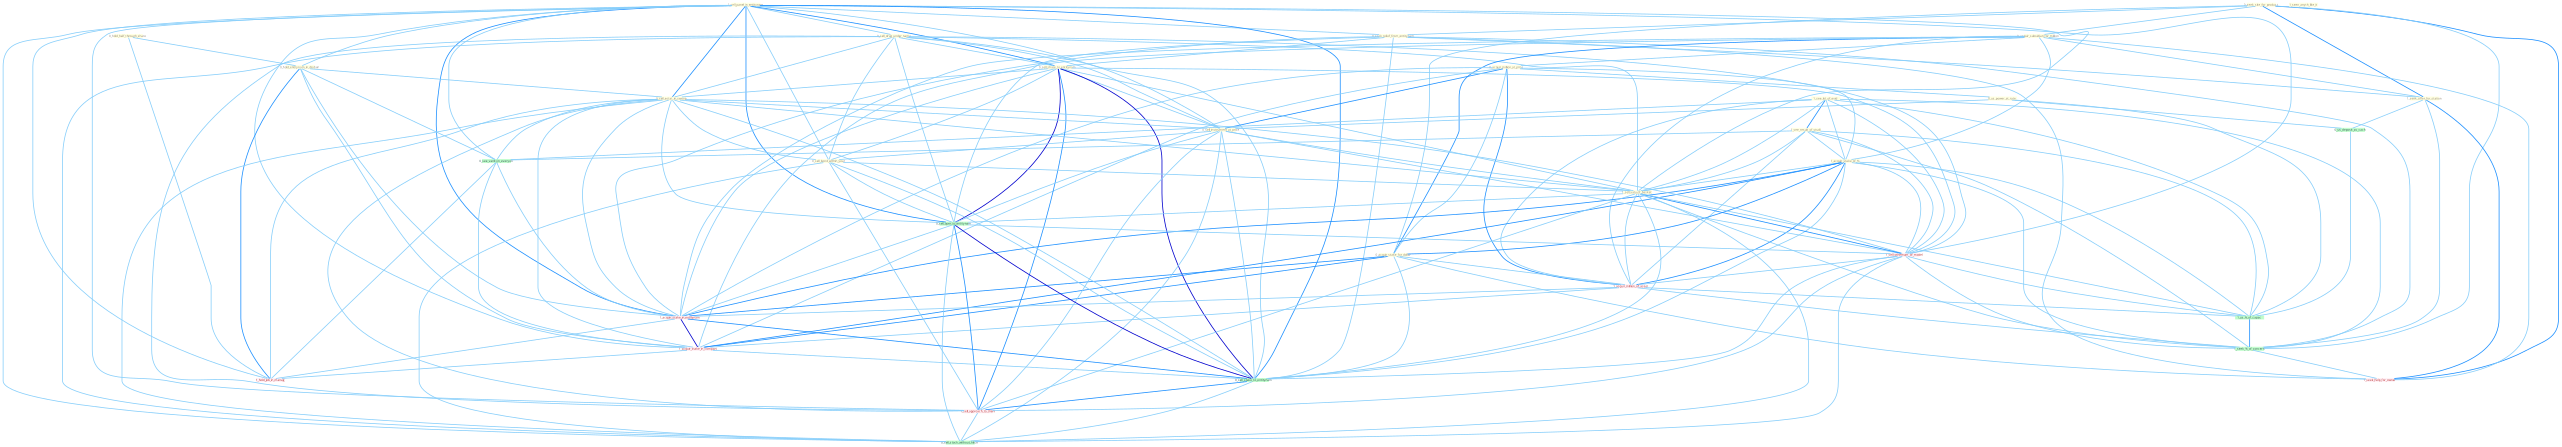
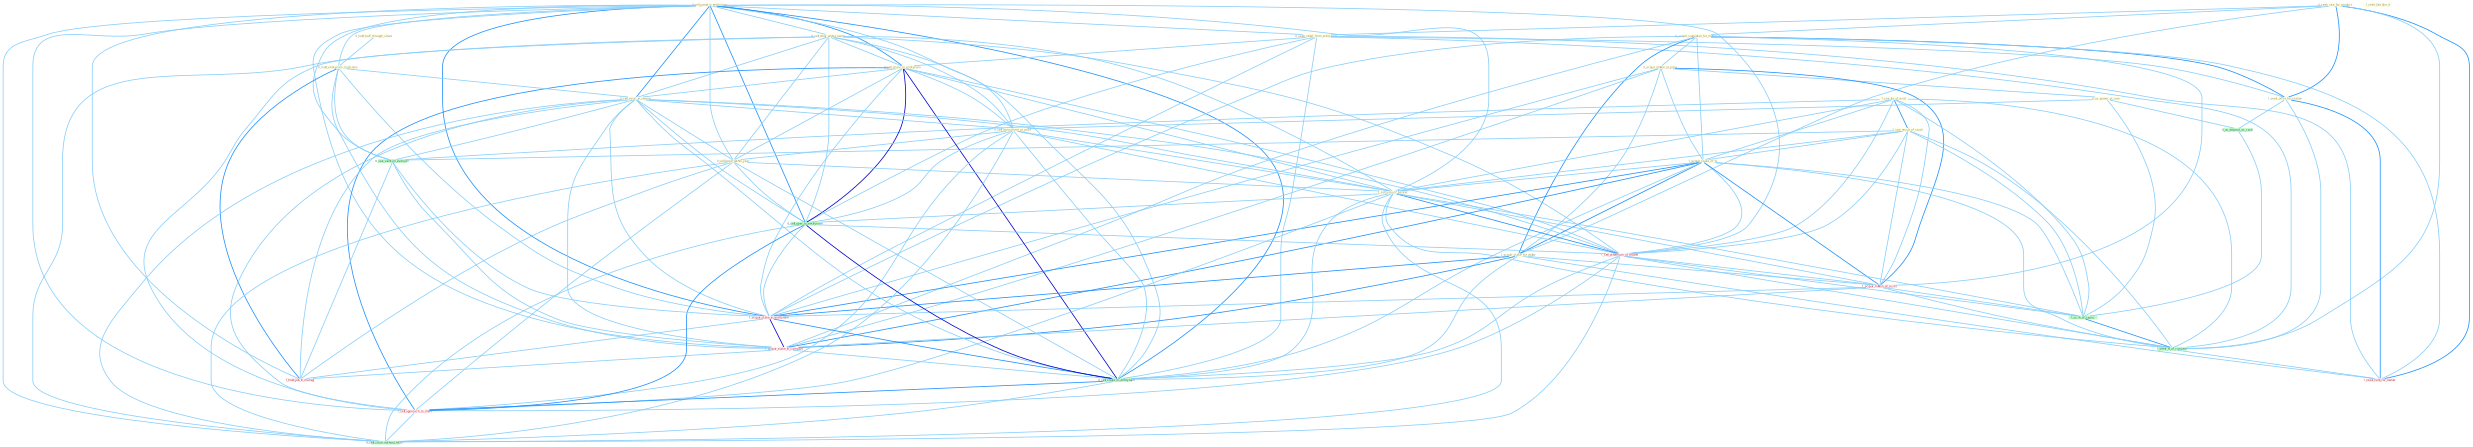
(2304, 5) -> (2378, 5)
(2232, 67) -> (2002, 45)
(1364, 99) -> none
(189, 219) -> (505, 249)
